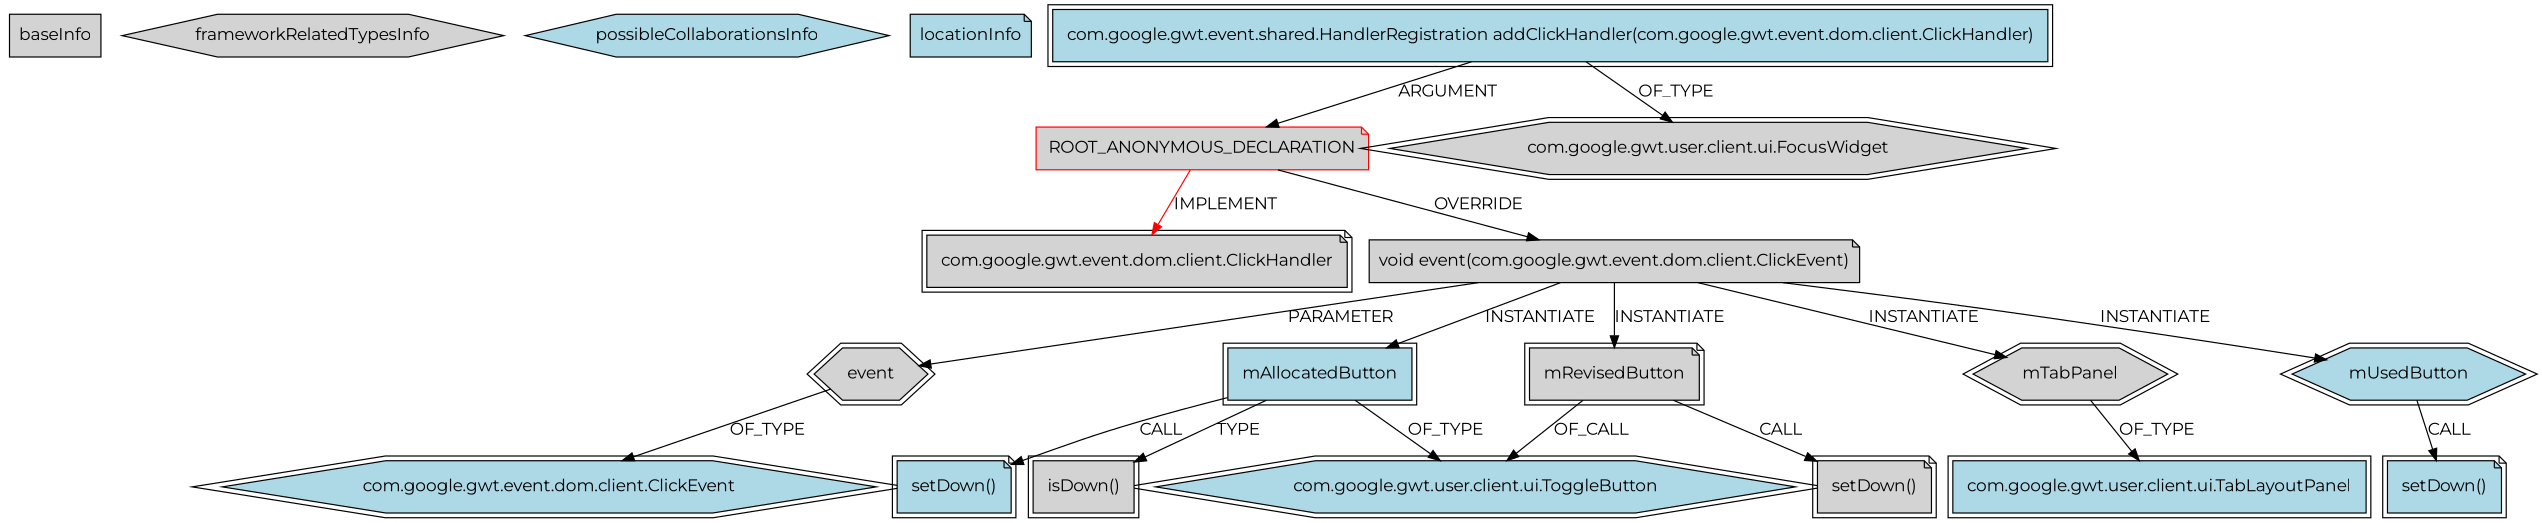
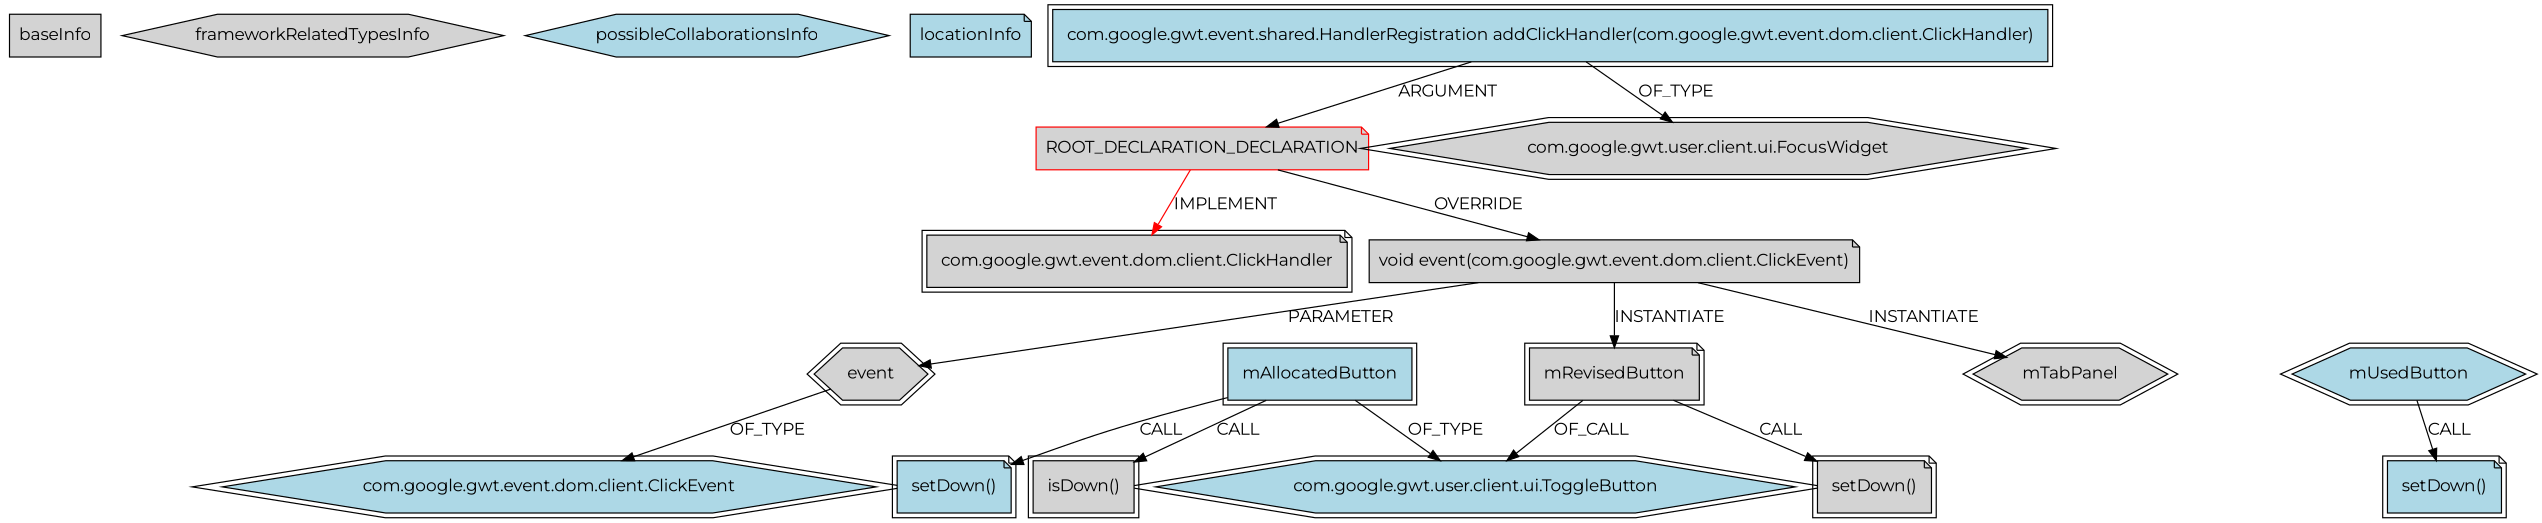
(1202, 148) -> (1202, 148)
(1479, 313) -> none
(2049, 318) -> none
(1239, 430) -> (1239, 430)
(2159, 487) -> none
